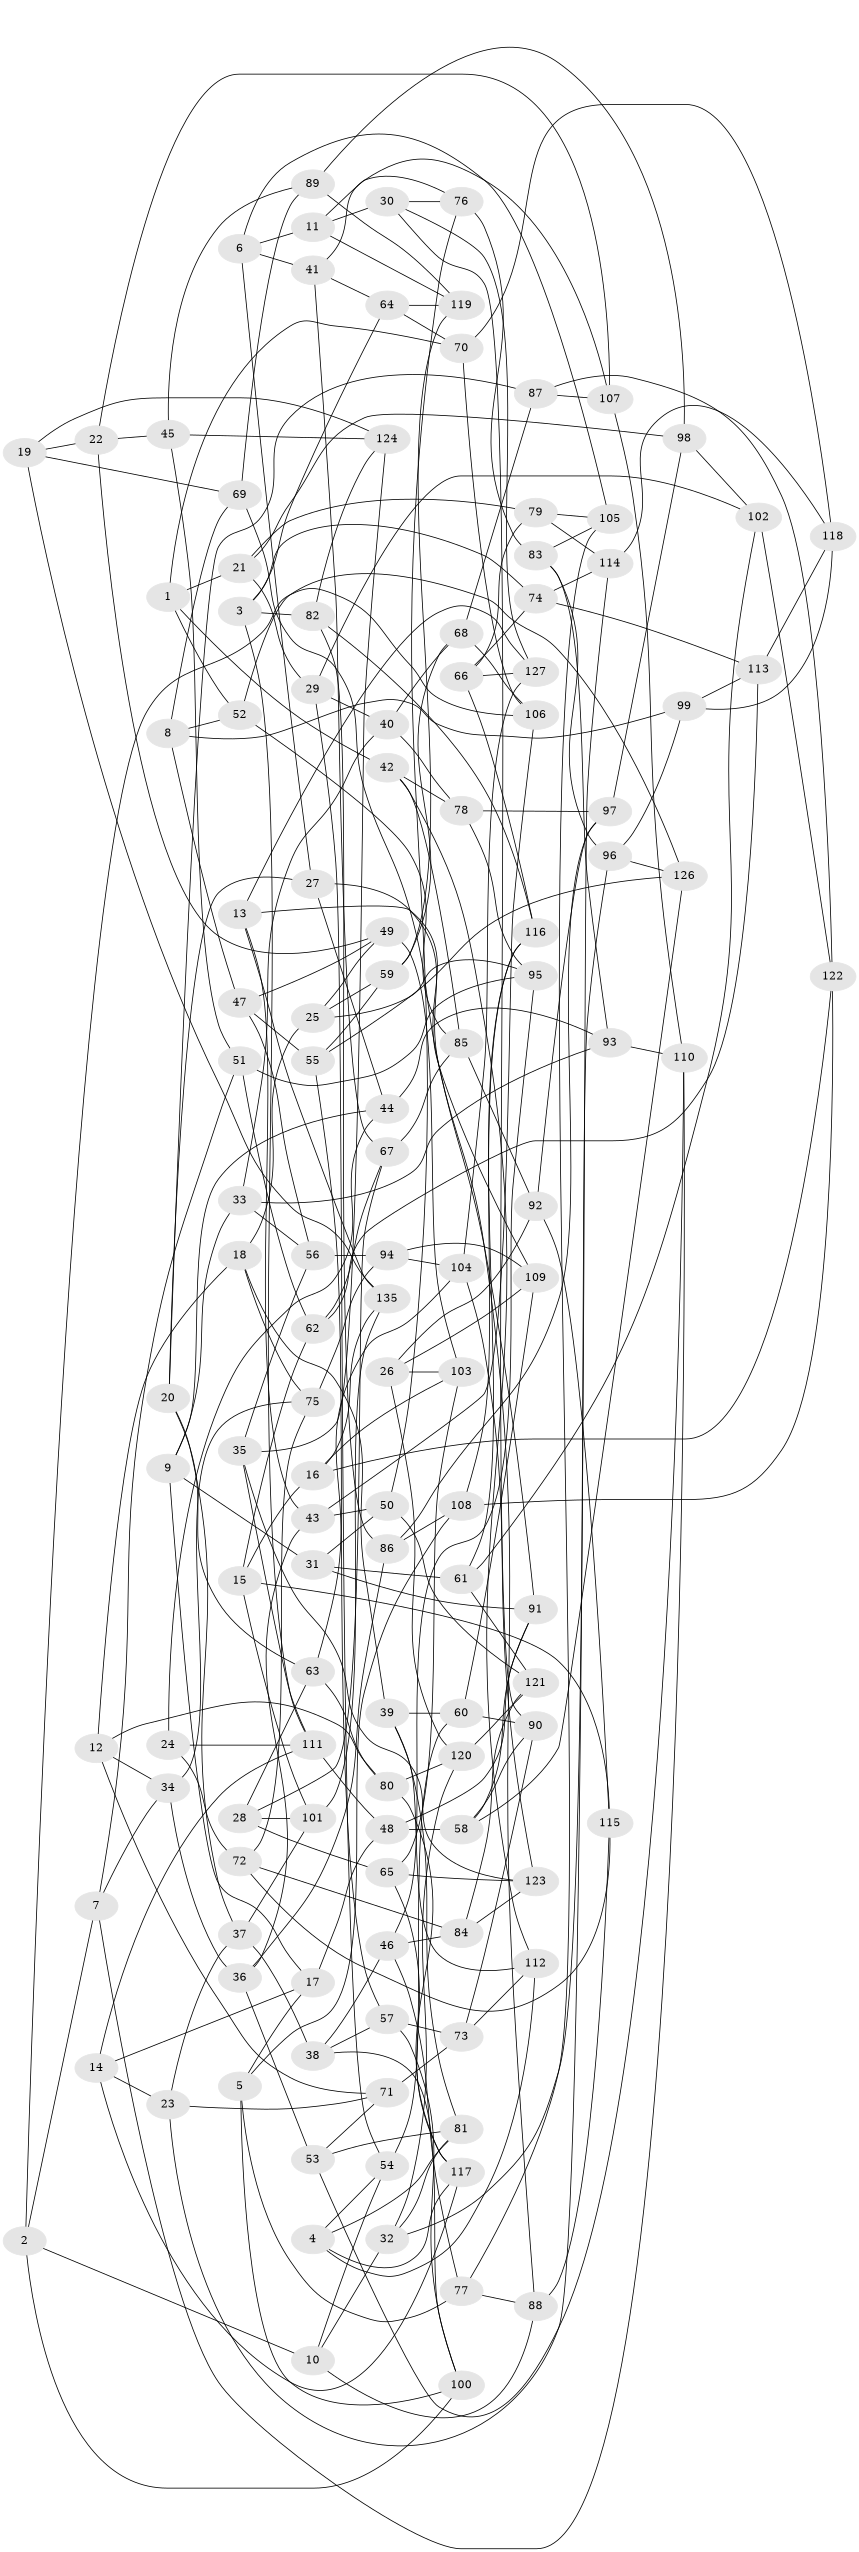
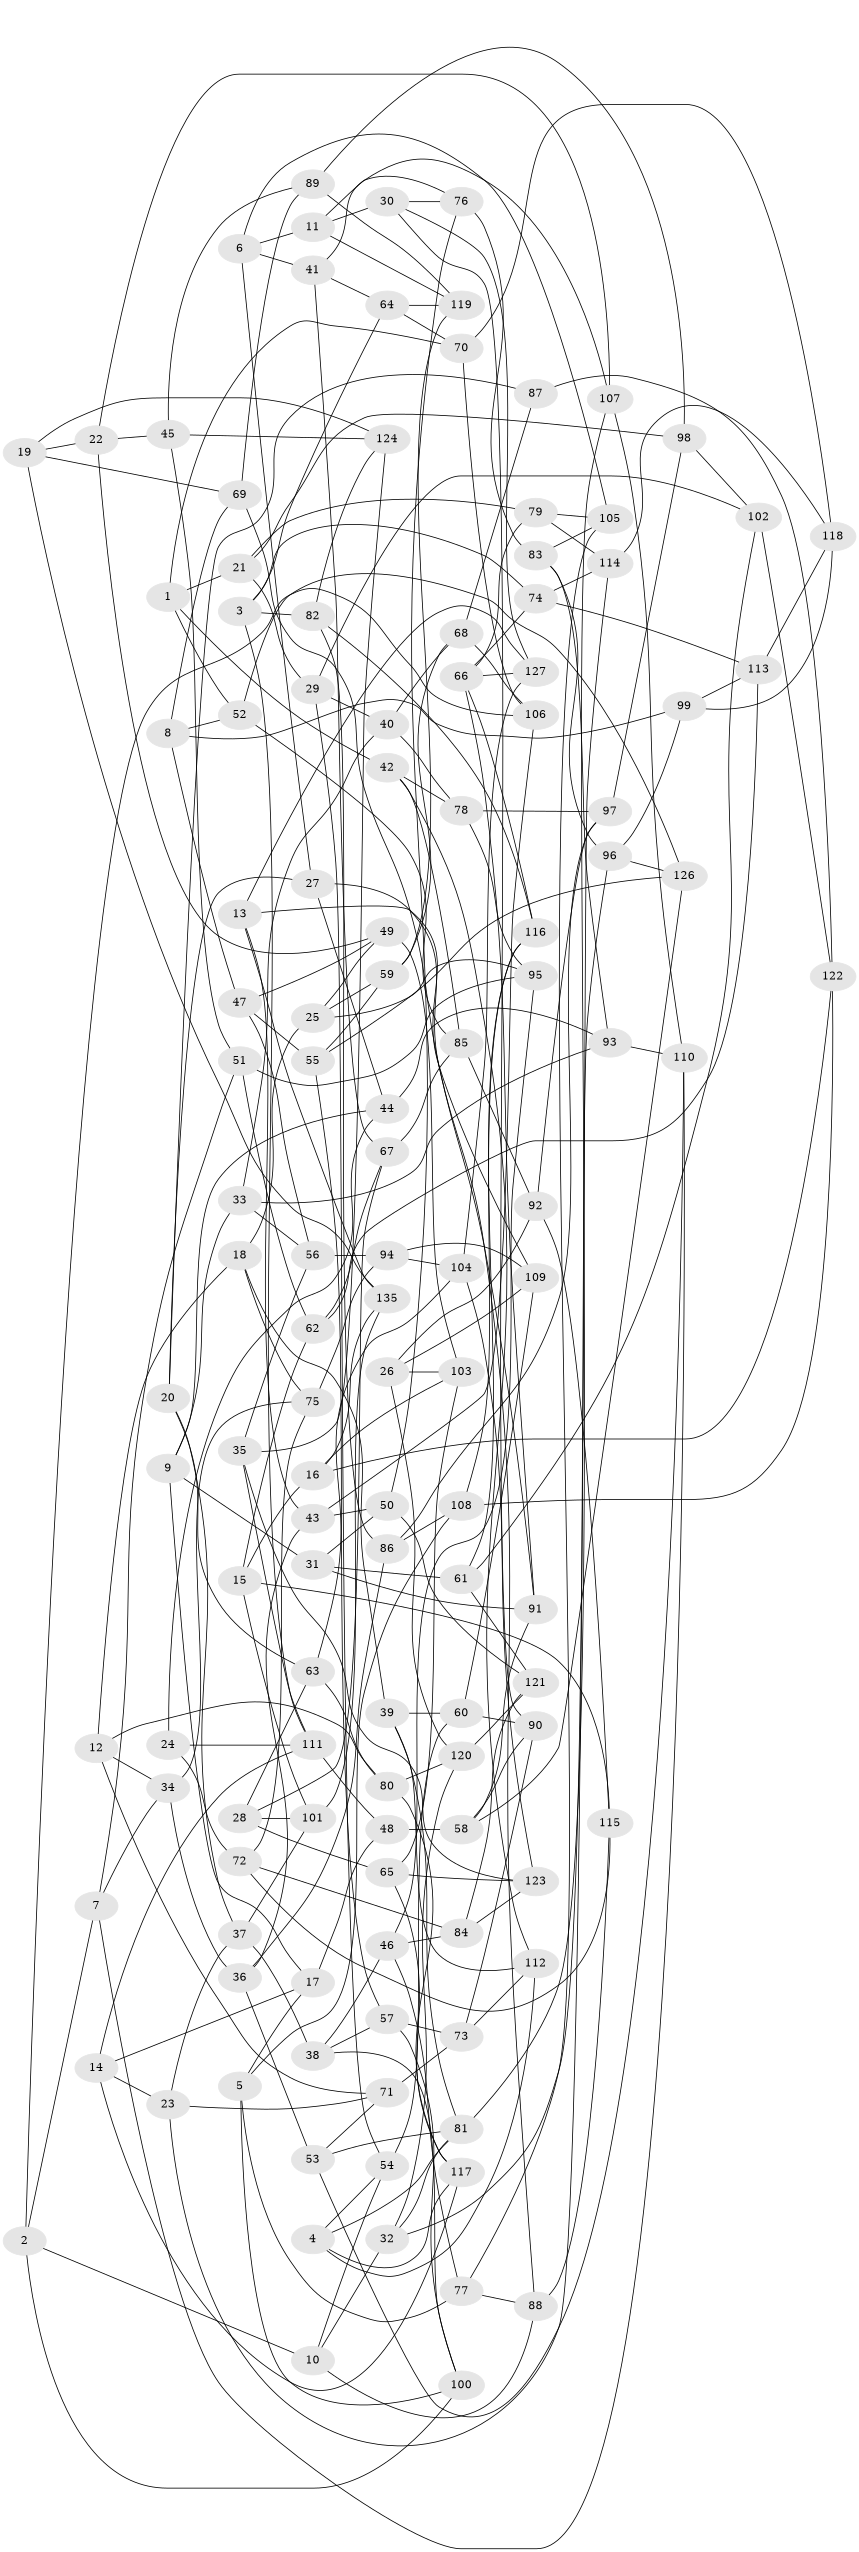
(572, 397) -> (584, 1278)
(487, 1774) -> (516, 1346)
